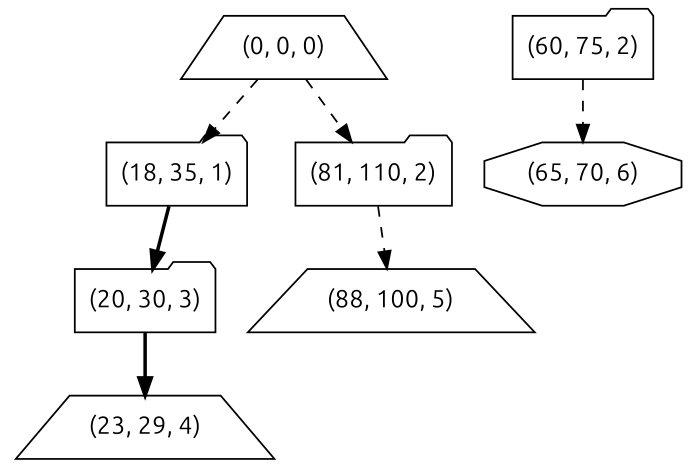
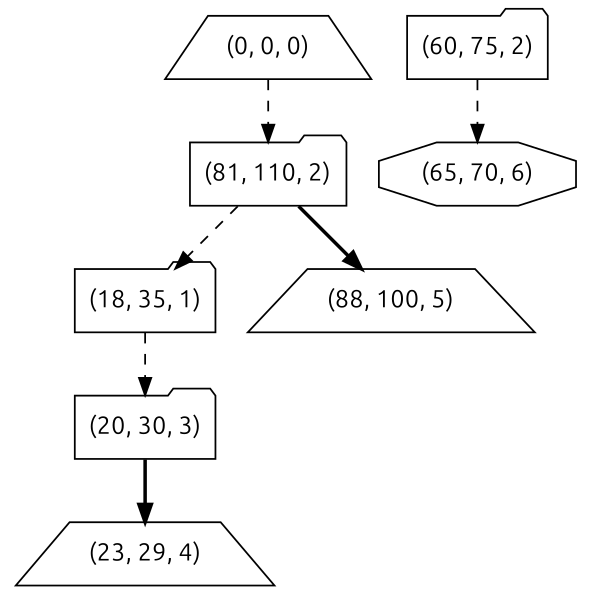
(236, 104) -> (213, 231)
(163, 229) -> (145, 355)
(381, 229) -> (324, 231)
